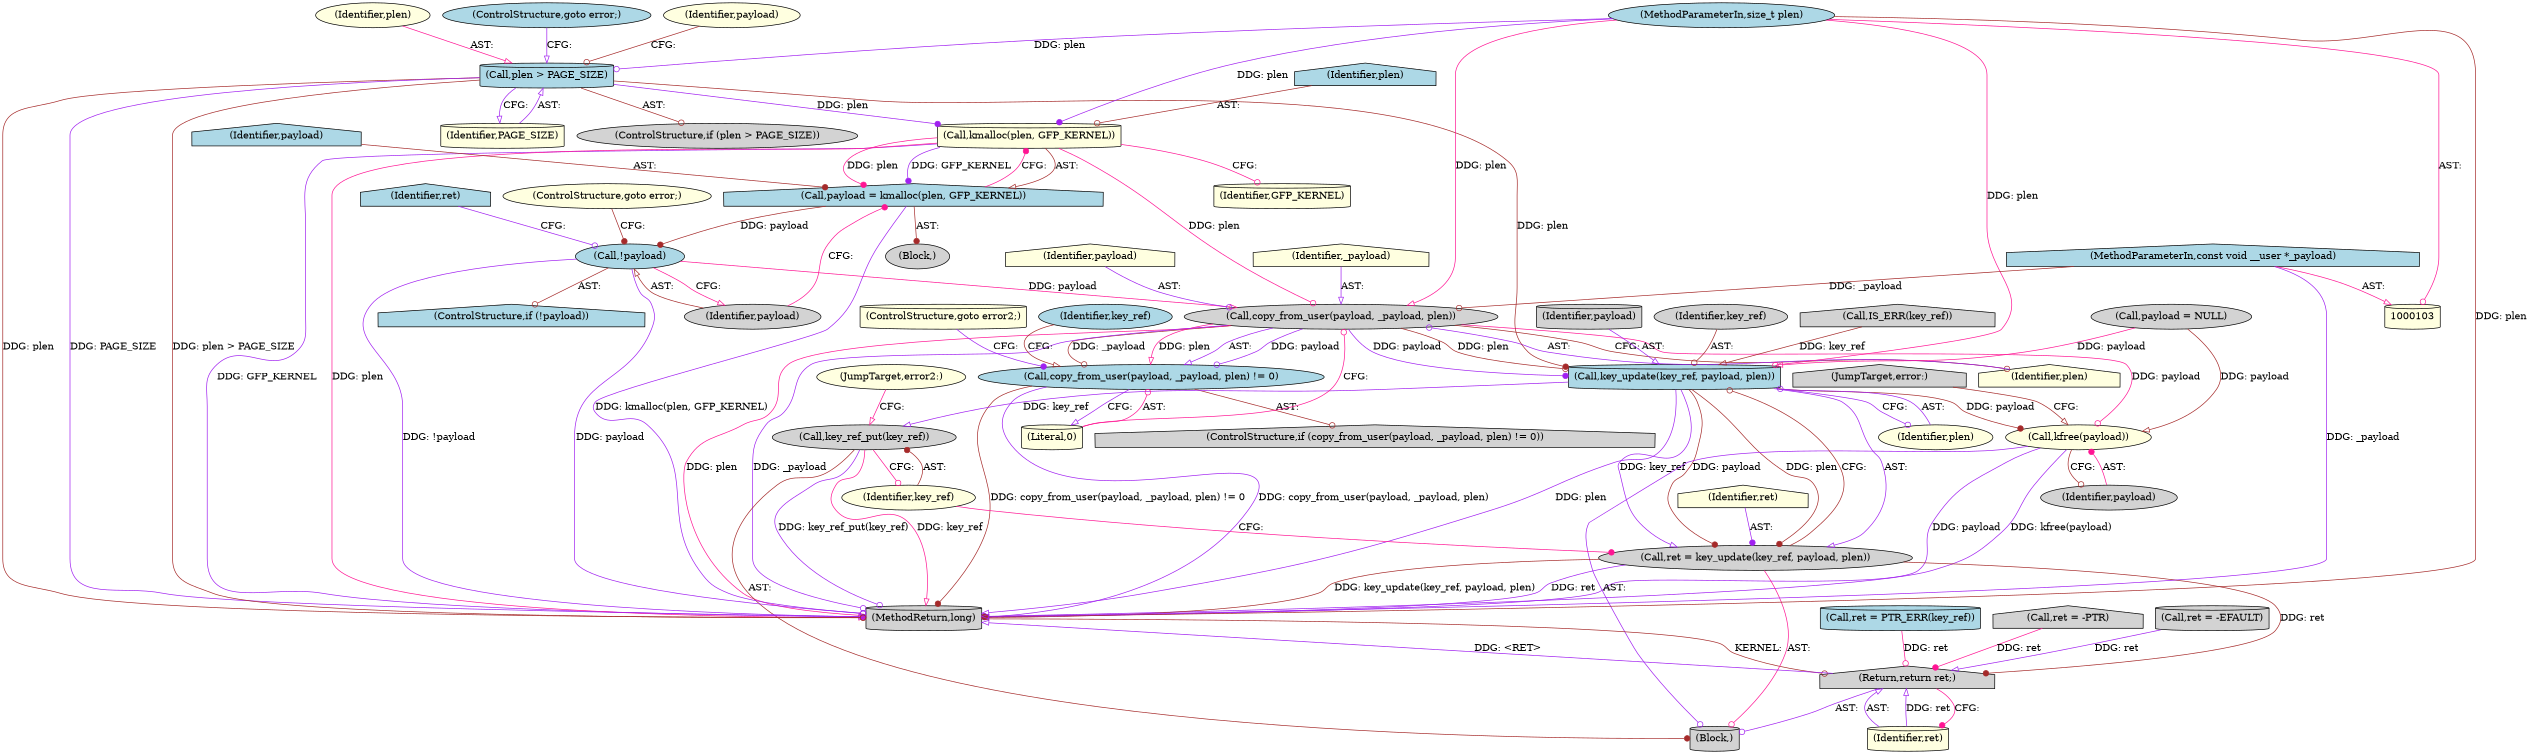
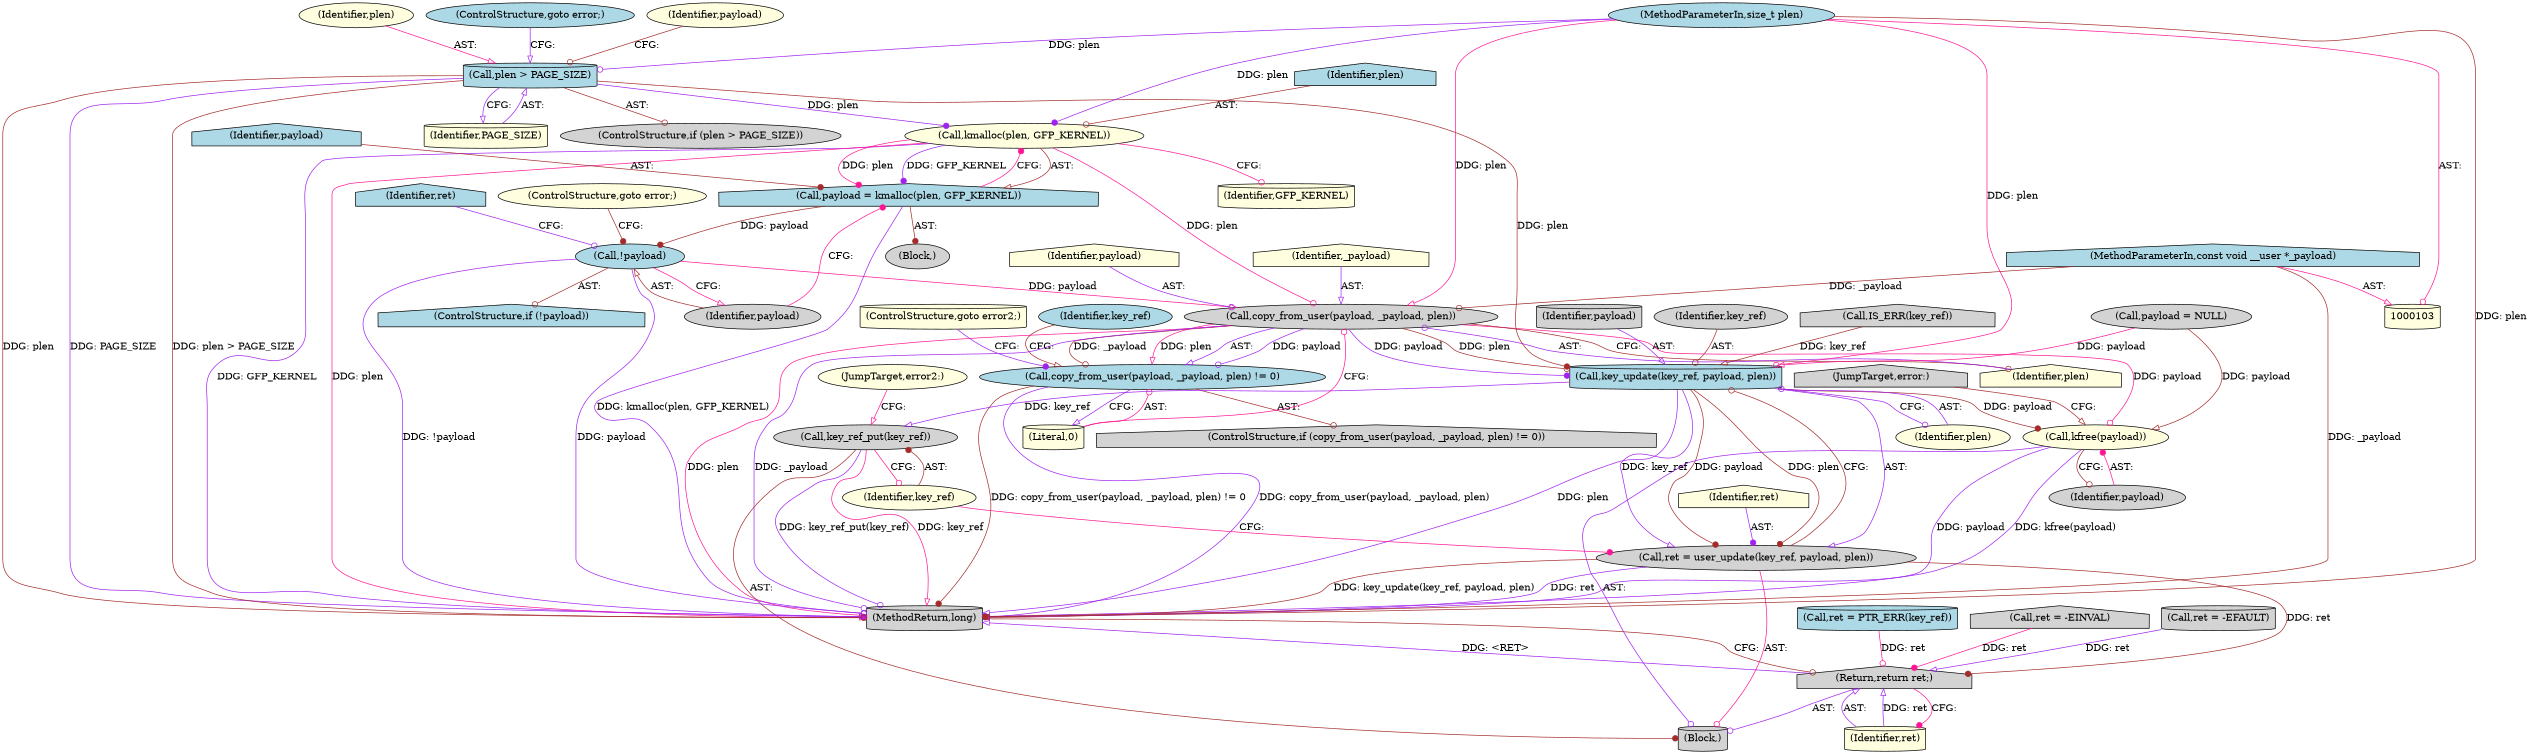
(1029, 136) -> (1024, 136)
(1756, 558) -> (1756, 558)
(1819, 596) -> (1820, 596)
(2068, 618) -> (2060, 618)
(1760, 648) -> (1748, 648)
